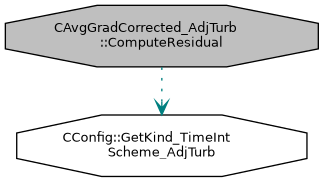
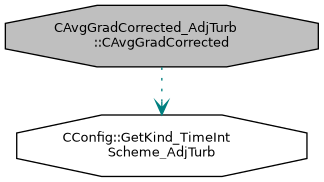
(162, 36) -> (162, 36)
